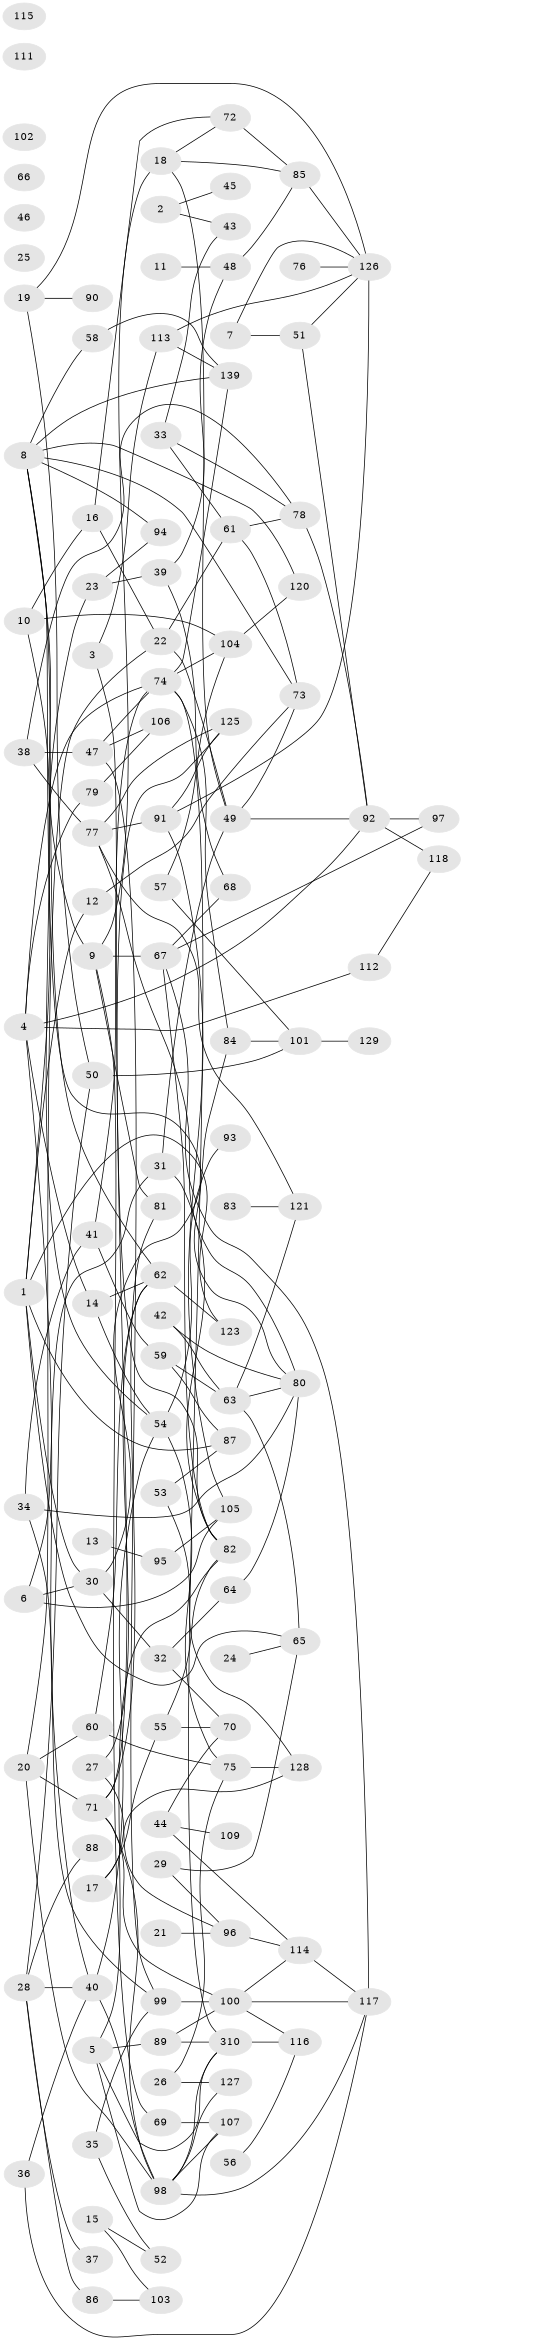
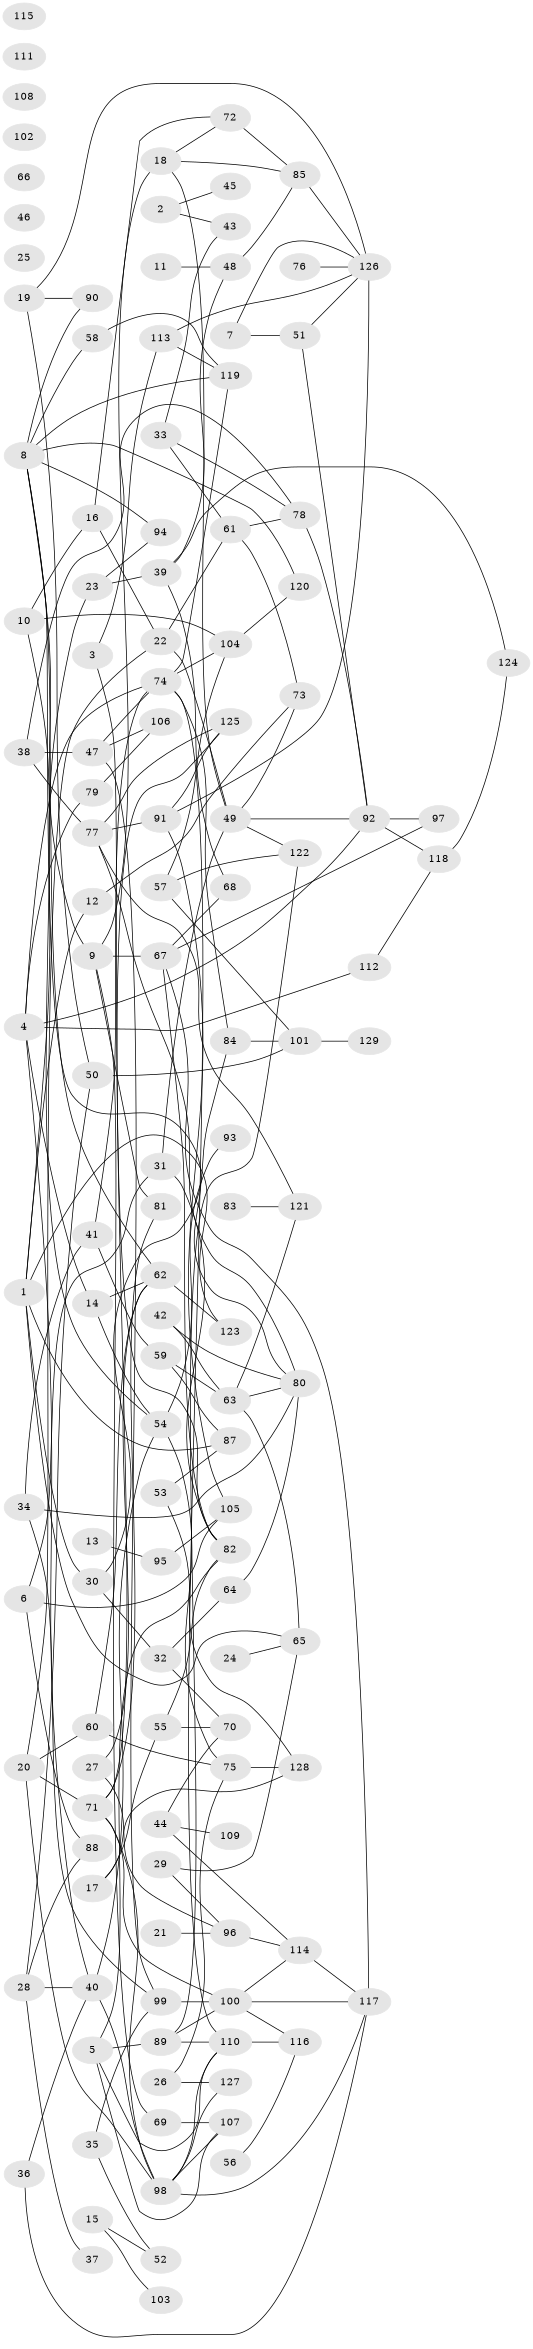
none -> (24, 97)
(230, 376) -> (230, 376)
(197, 534) -> (47, 373)
none -> (508, 663)
none -> (300, 853)
(61, 1590) -> (44, 1722)
(230, 2042) -> (230, 2042)
(93, 2300) -> none
